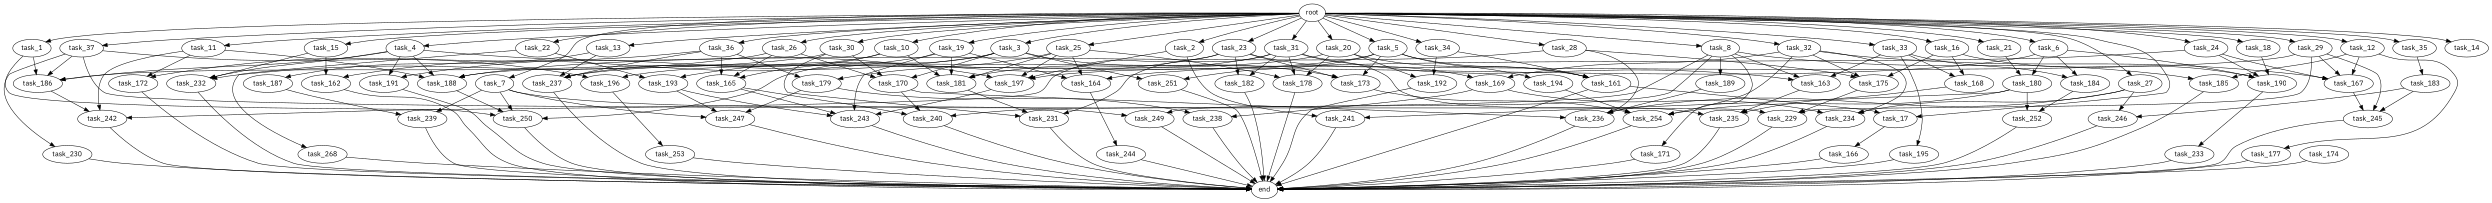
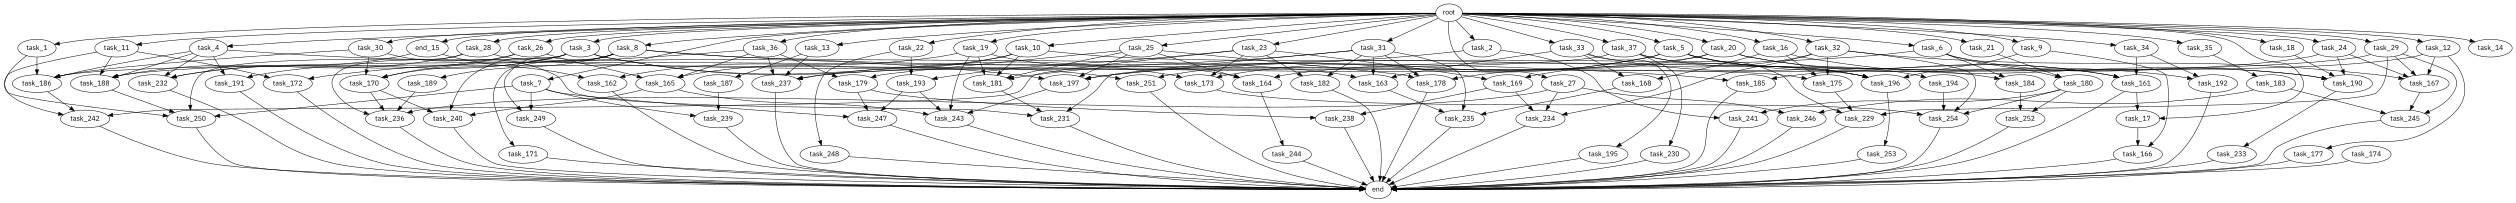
(326, 48) -> (427, 48)
none -> (2032, 48)
none -> (1456, 60)
(323, 154) -> (825, 154)
